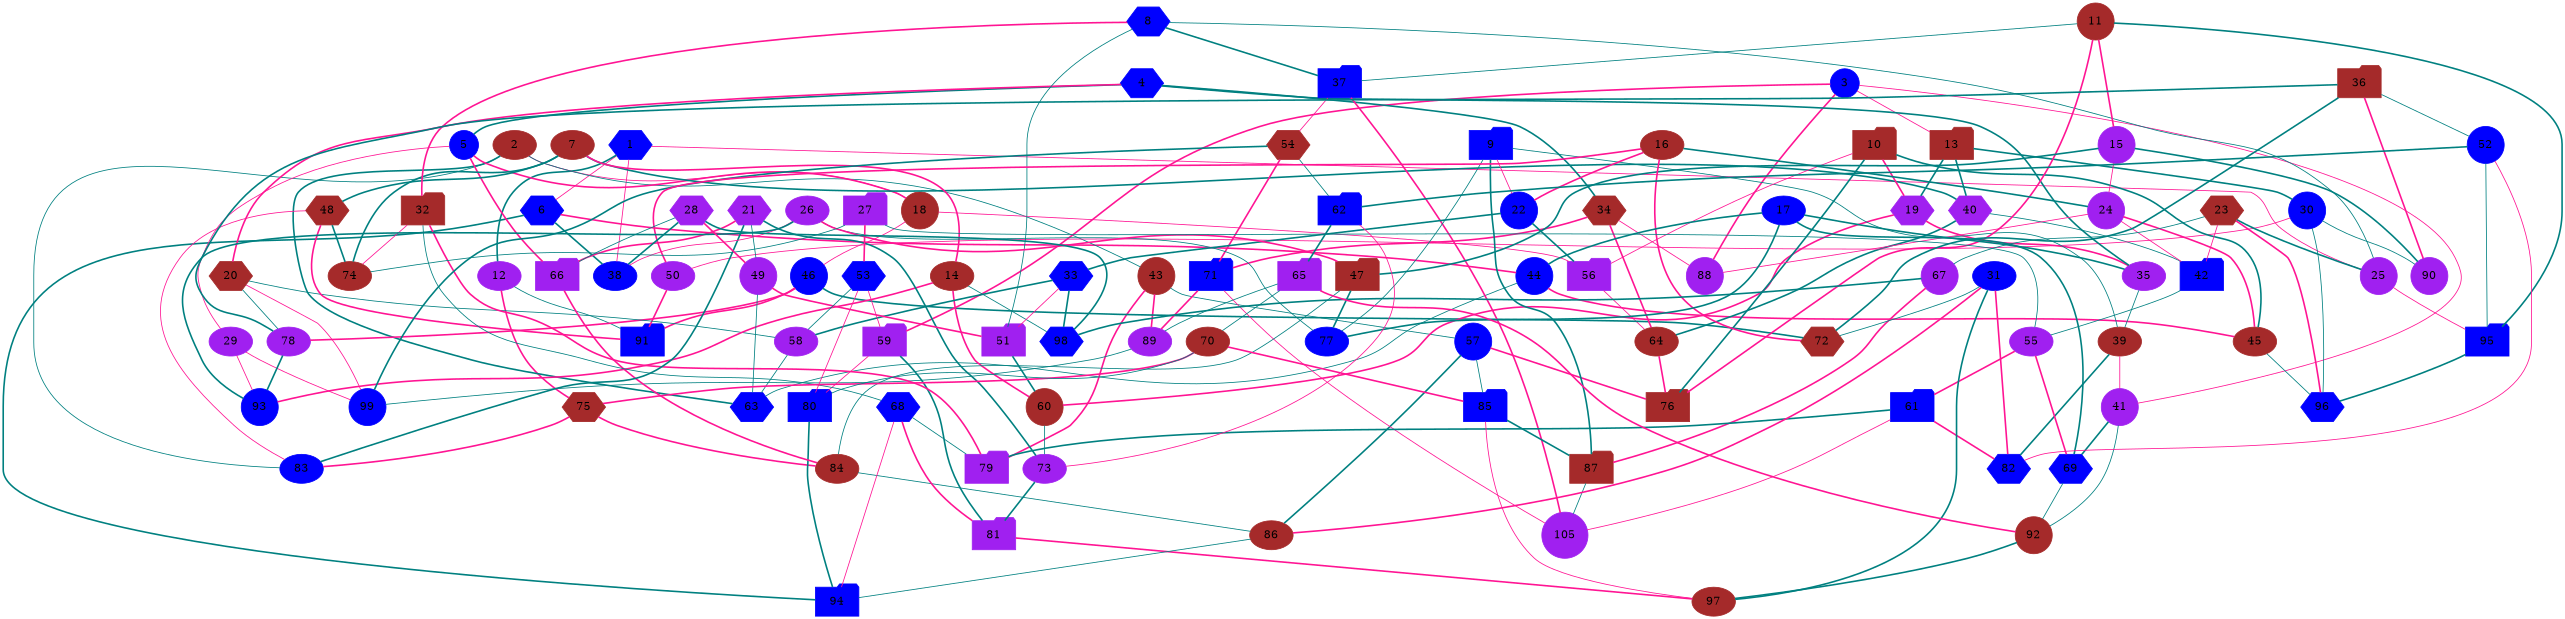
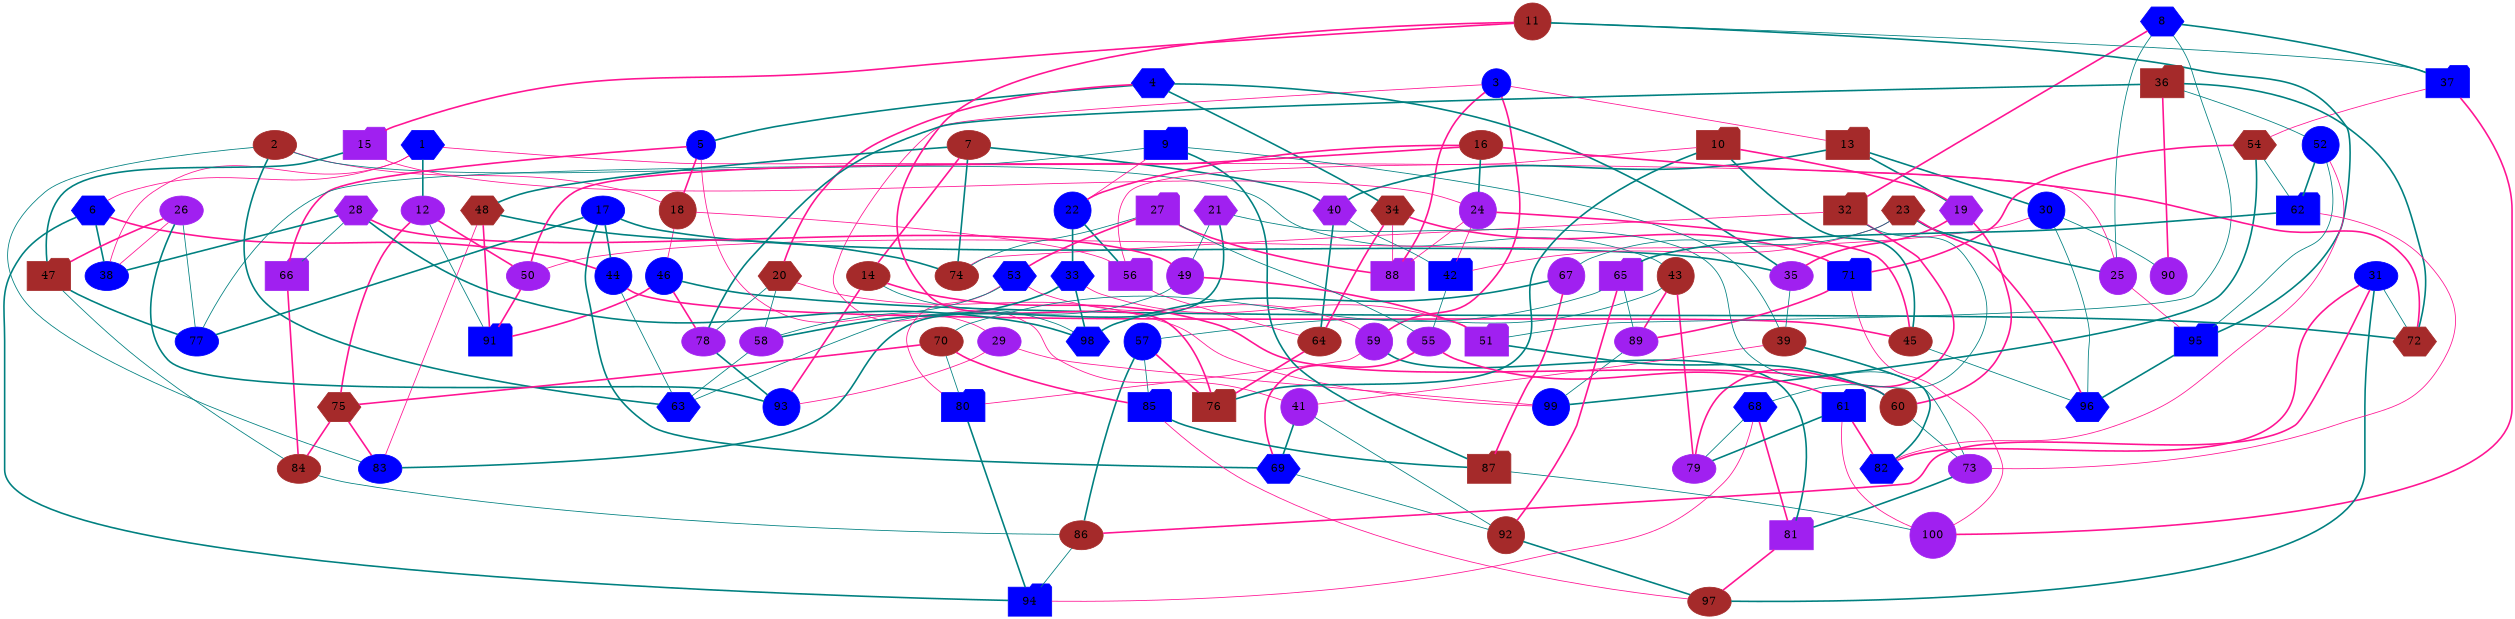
(2117, 145) -> (365, 145)
(2289, 178) -> none
none -> (459, 233)
(666, 242) -> none
none -> (1273, 255)
(1705, 276) -> (1393, 276)
(919, 294) -> (1592, 232)
(885, 342) -> (1374, 342)
(987, 469) -> (1694, 469)
(1565, 535) -> (1933, 535)
